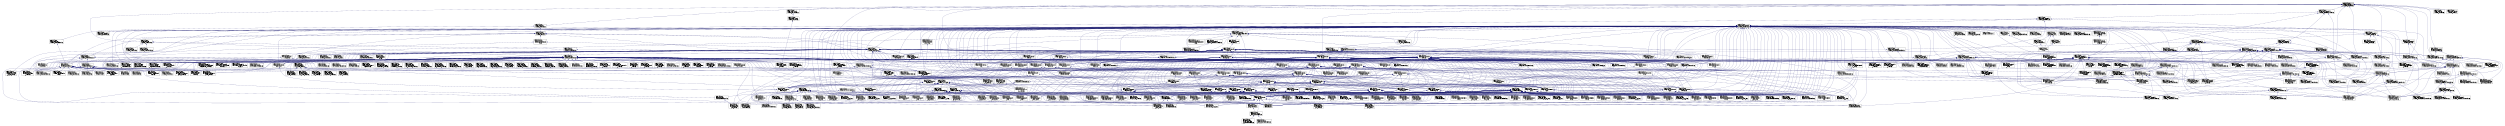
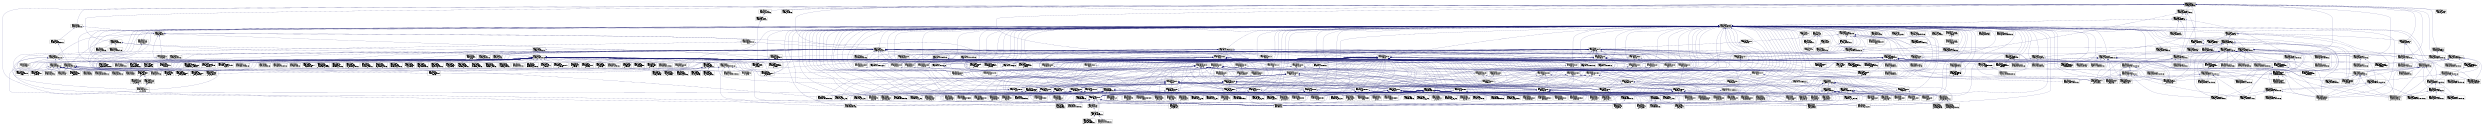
(1988, 34) -> none
